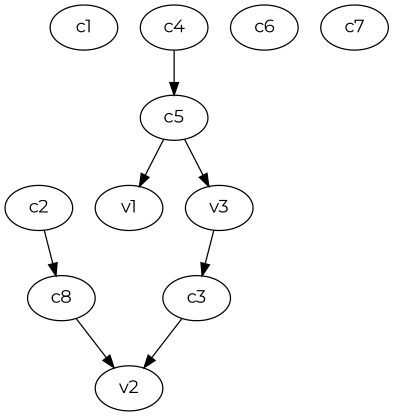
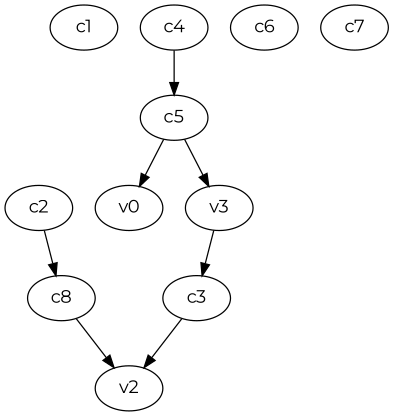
(129, 208) -> (129, 208)
